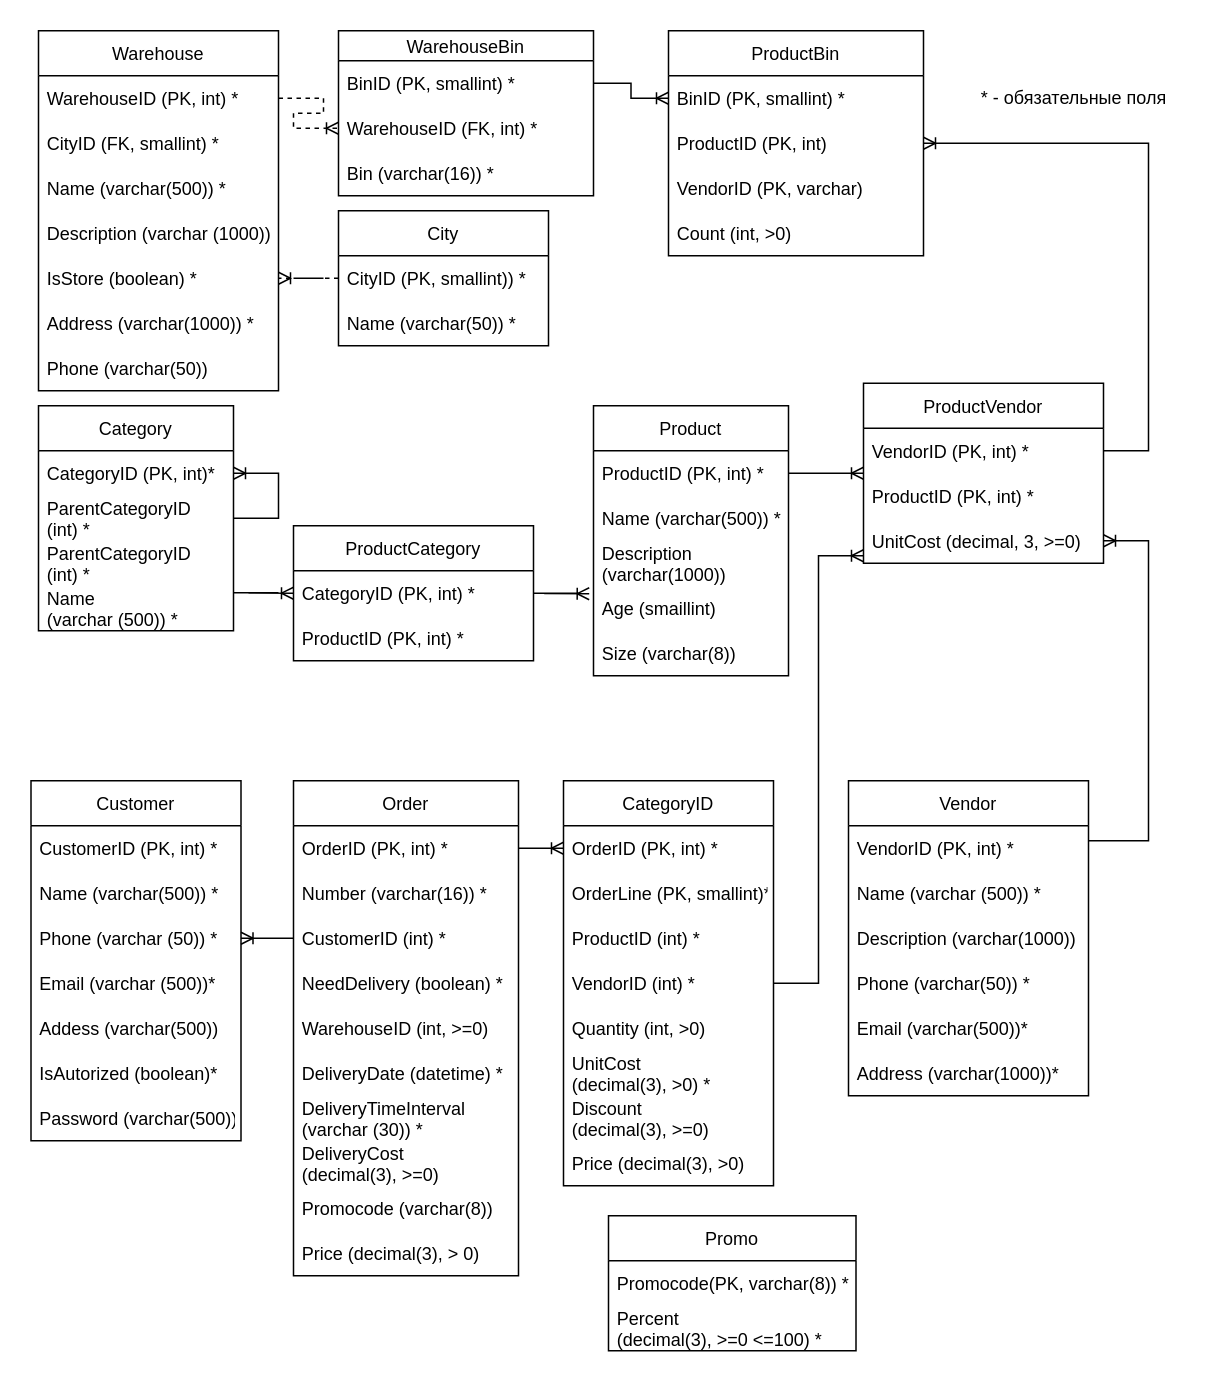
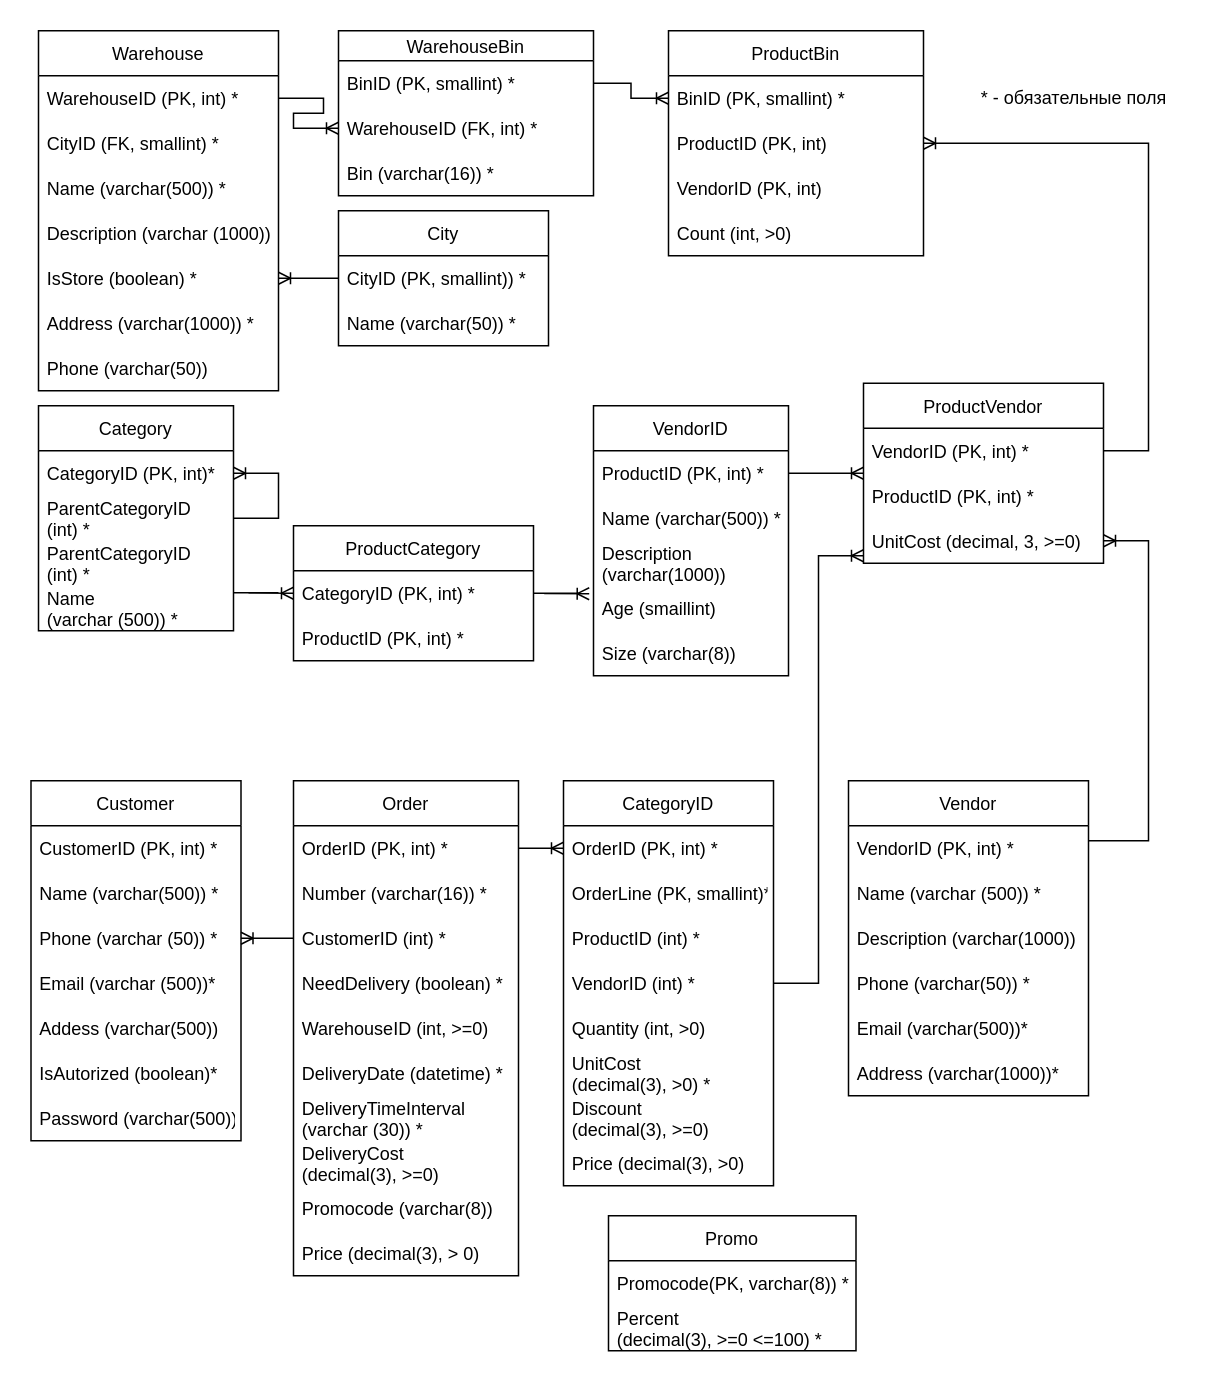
(308, 113) -> (308, 113)
(780, 189) -> (758, 189)
(287, 278) -> (287, 278)
(690, 429) -> (690, 429)
